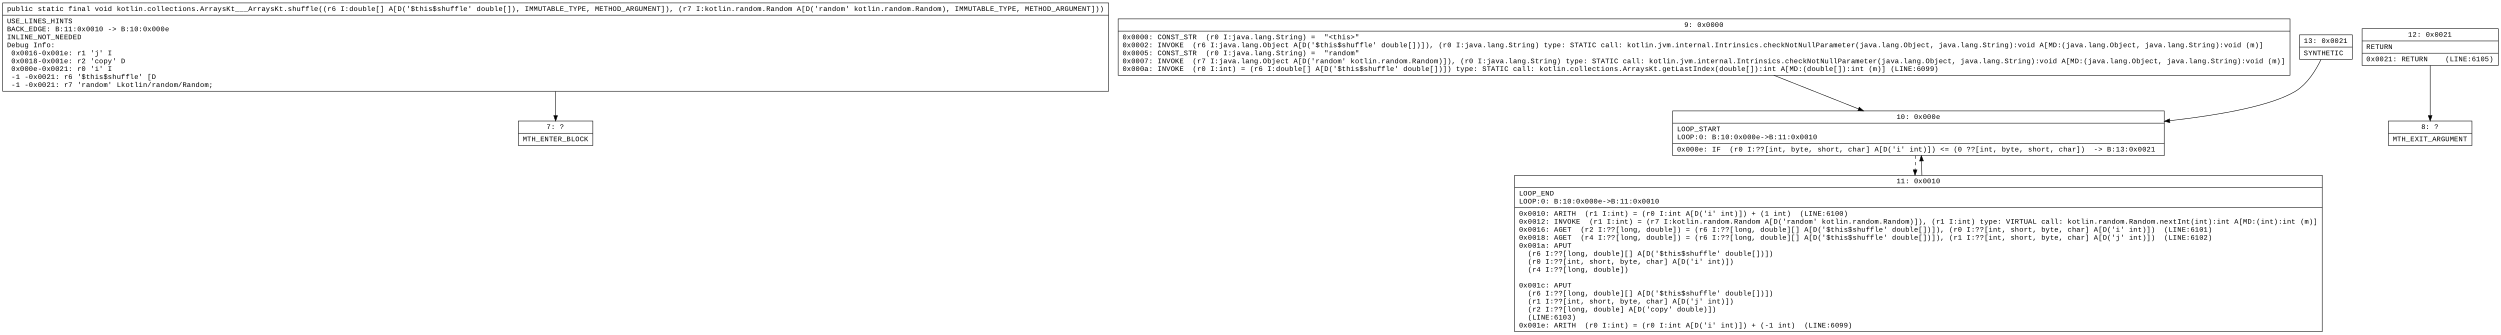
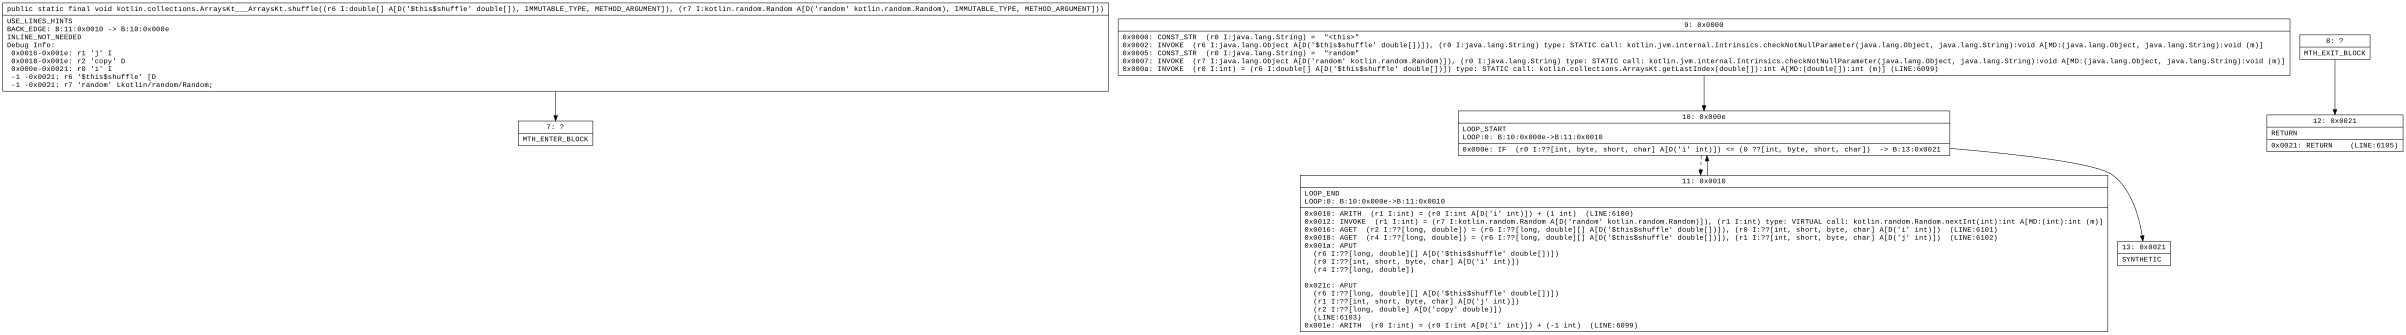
(2430, 90) -> (2335, 84)
(2254, 107) -> (2066, 162)
(2430, 139) -> (2335, 53)
(1550, 285) -> (1335, 285)
